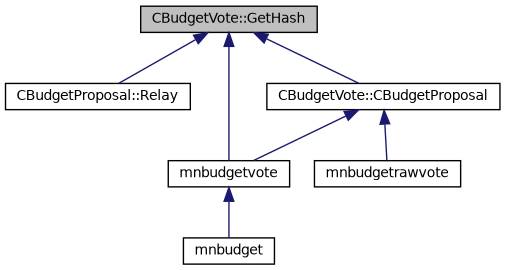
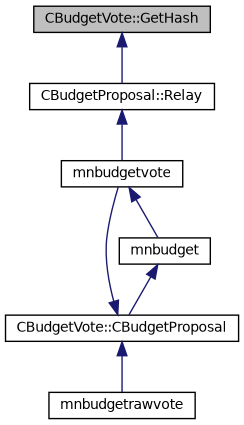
(313, 61) -> (140, 296)
(229, 103) -> (122, 142)
